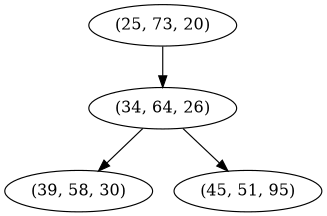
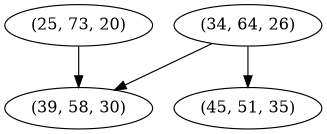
(163, 61) -> (79, 61)
(248, 191) -> (248, 108)
